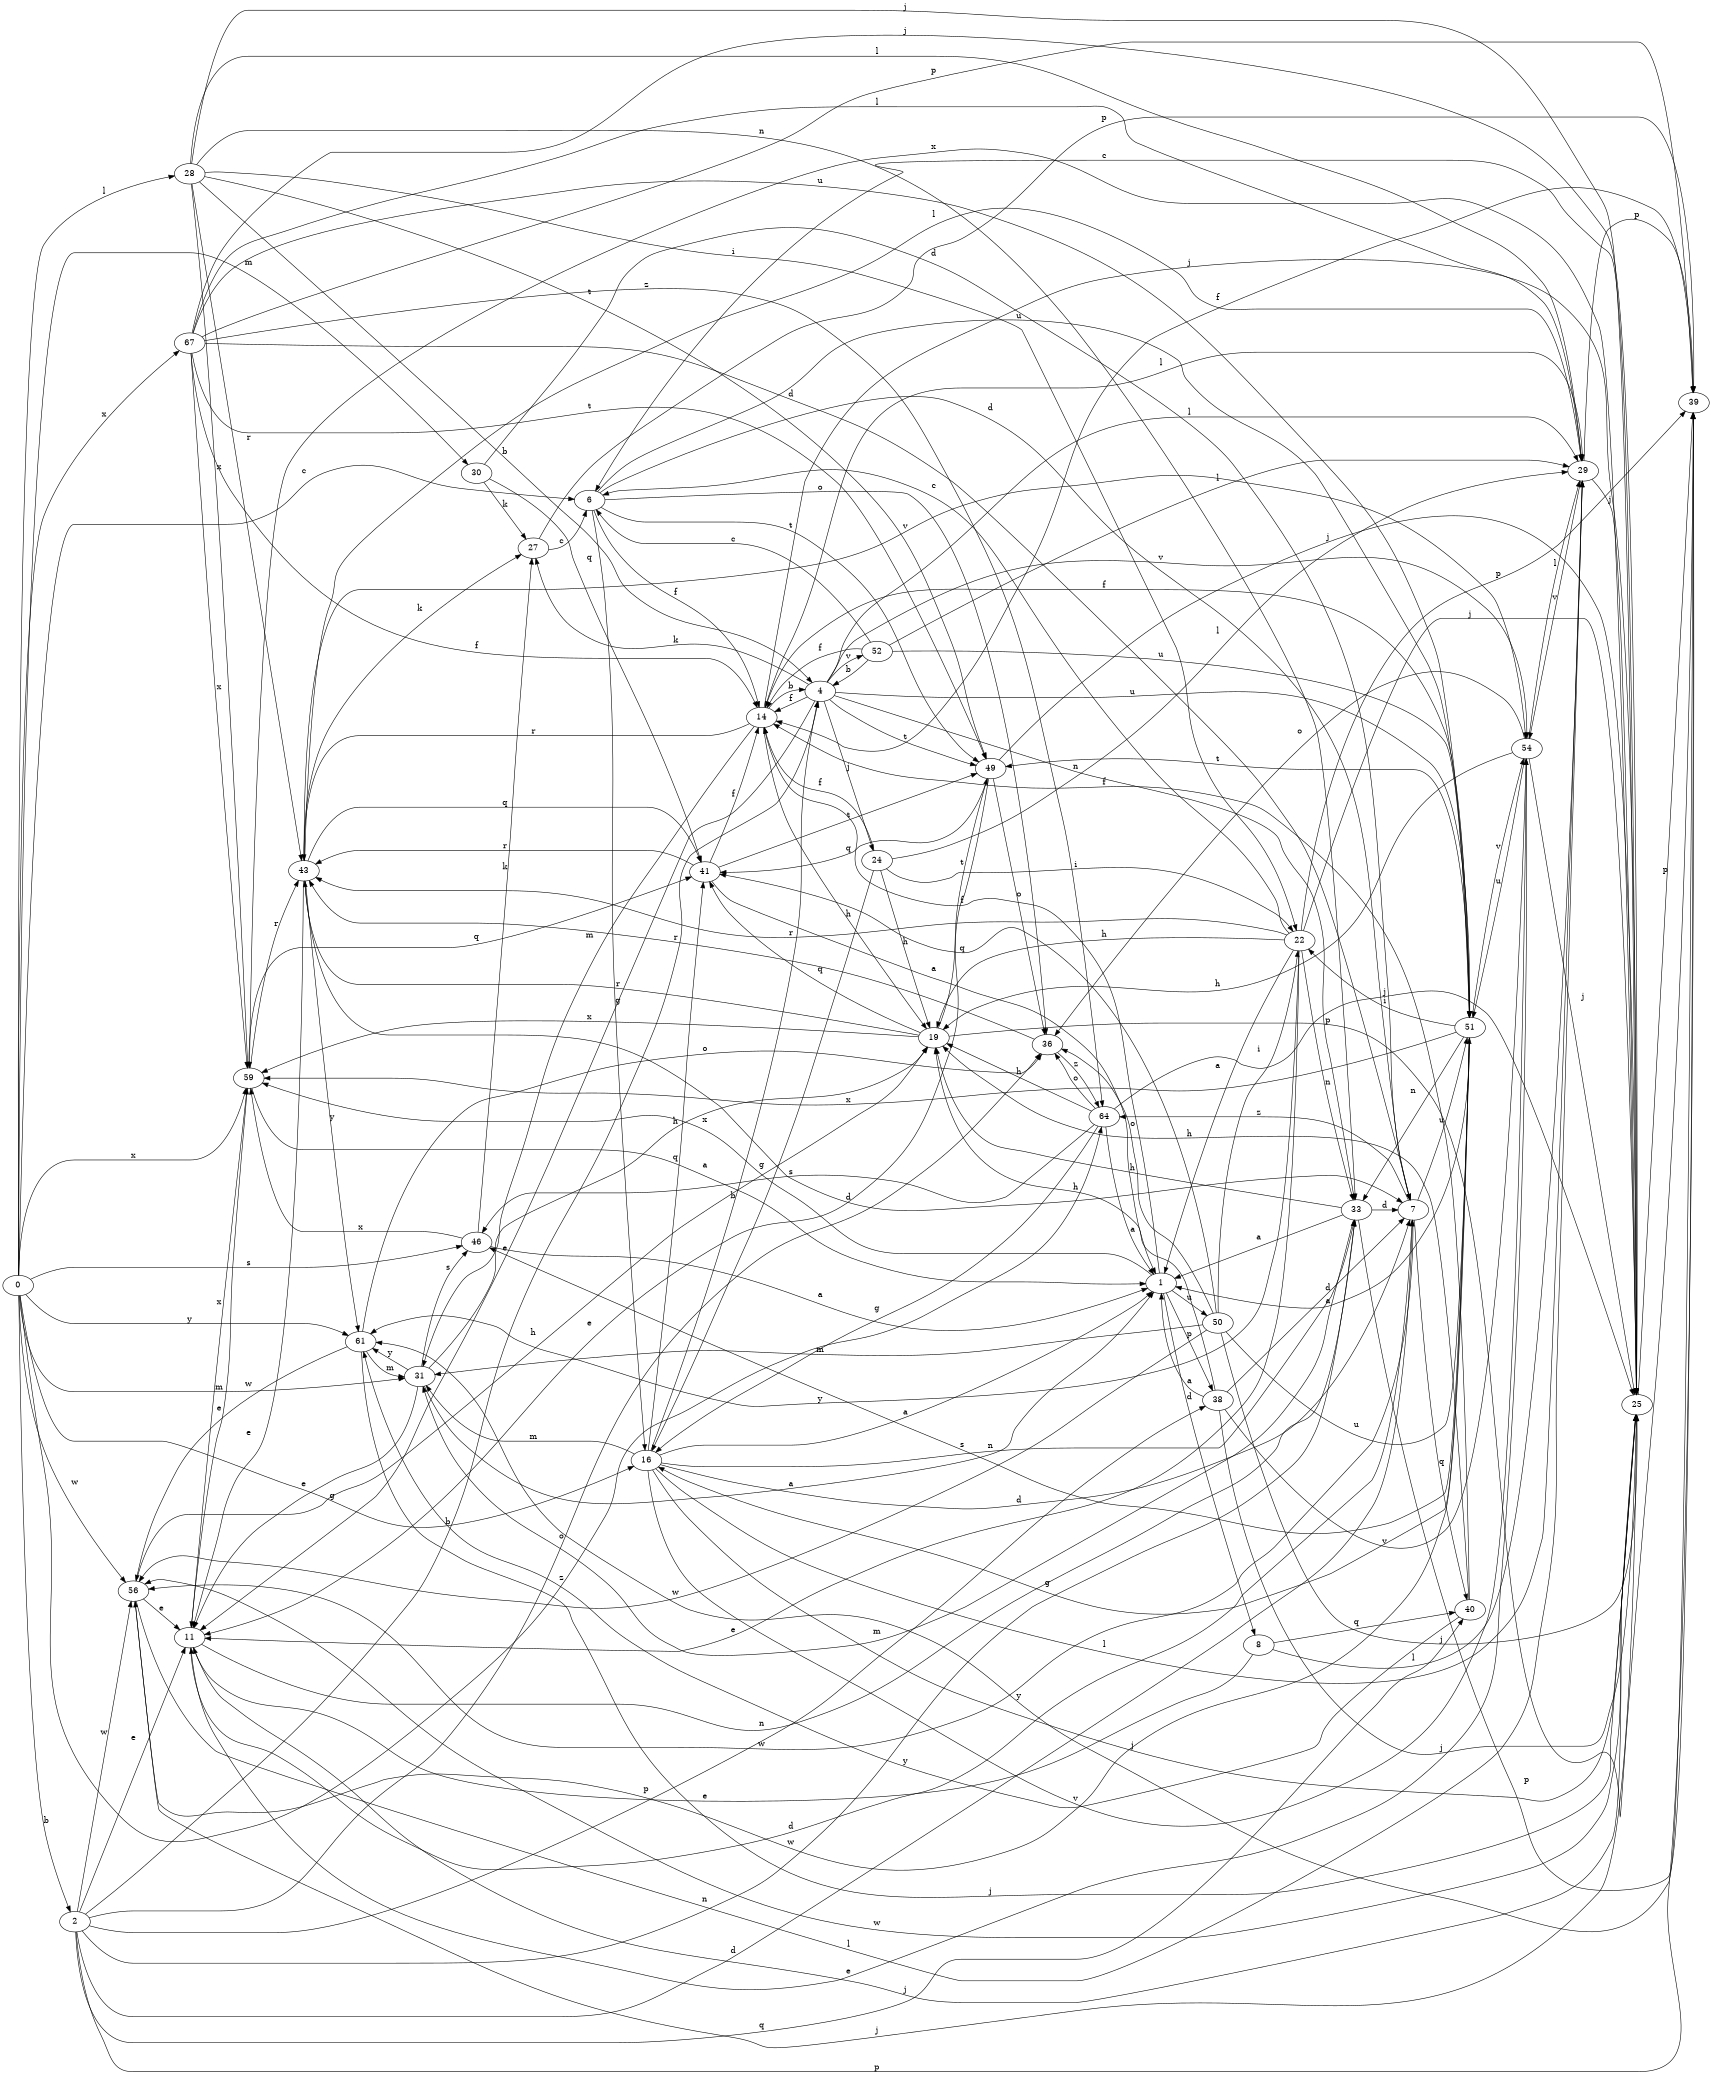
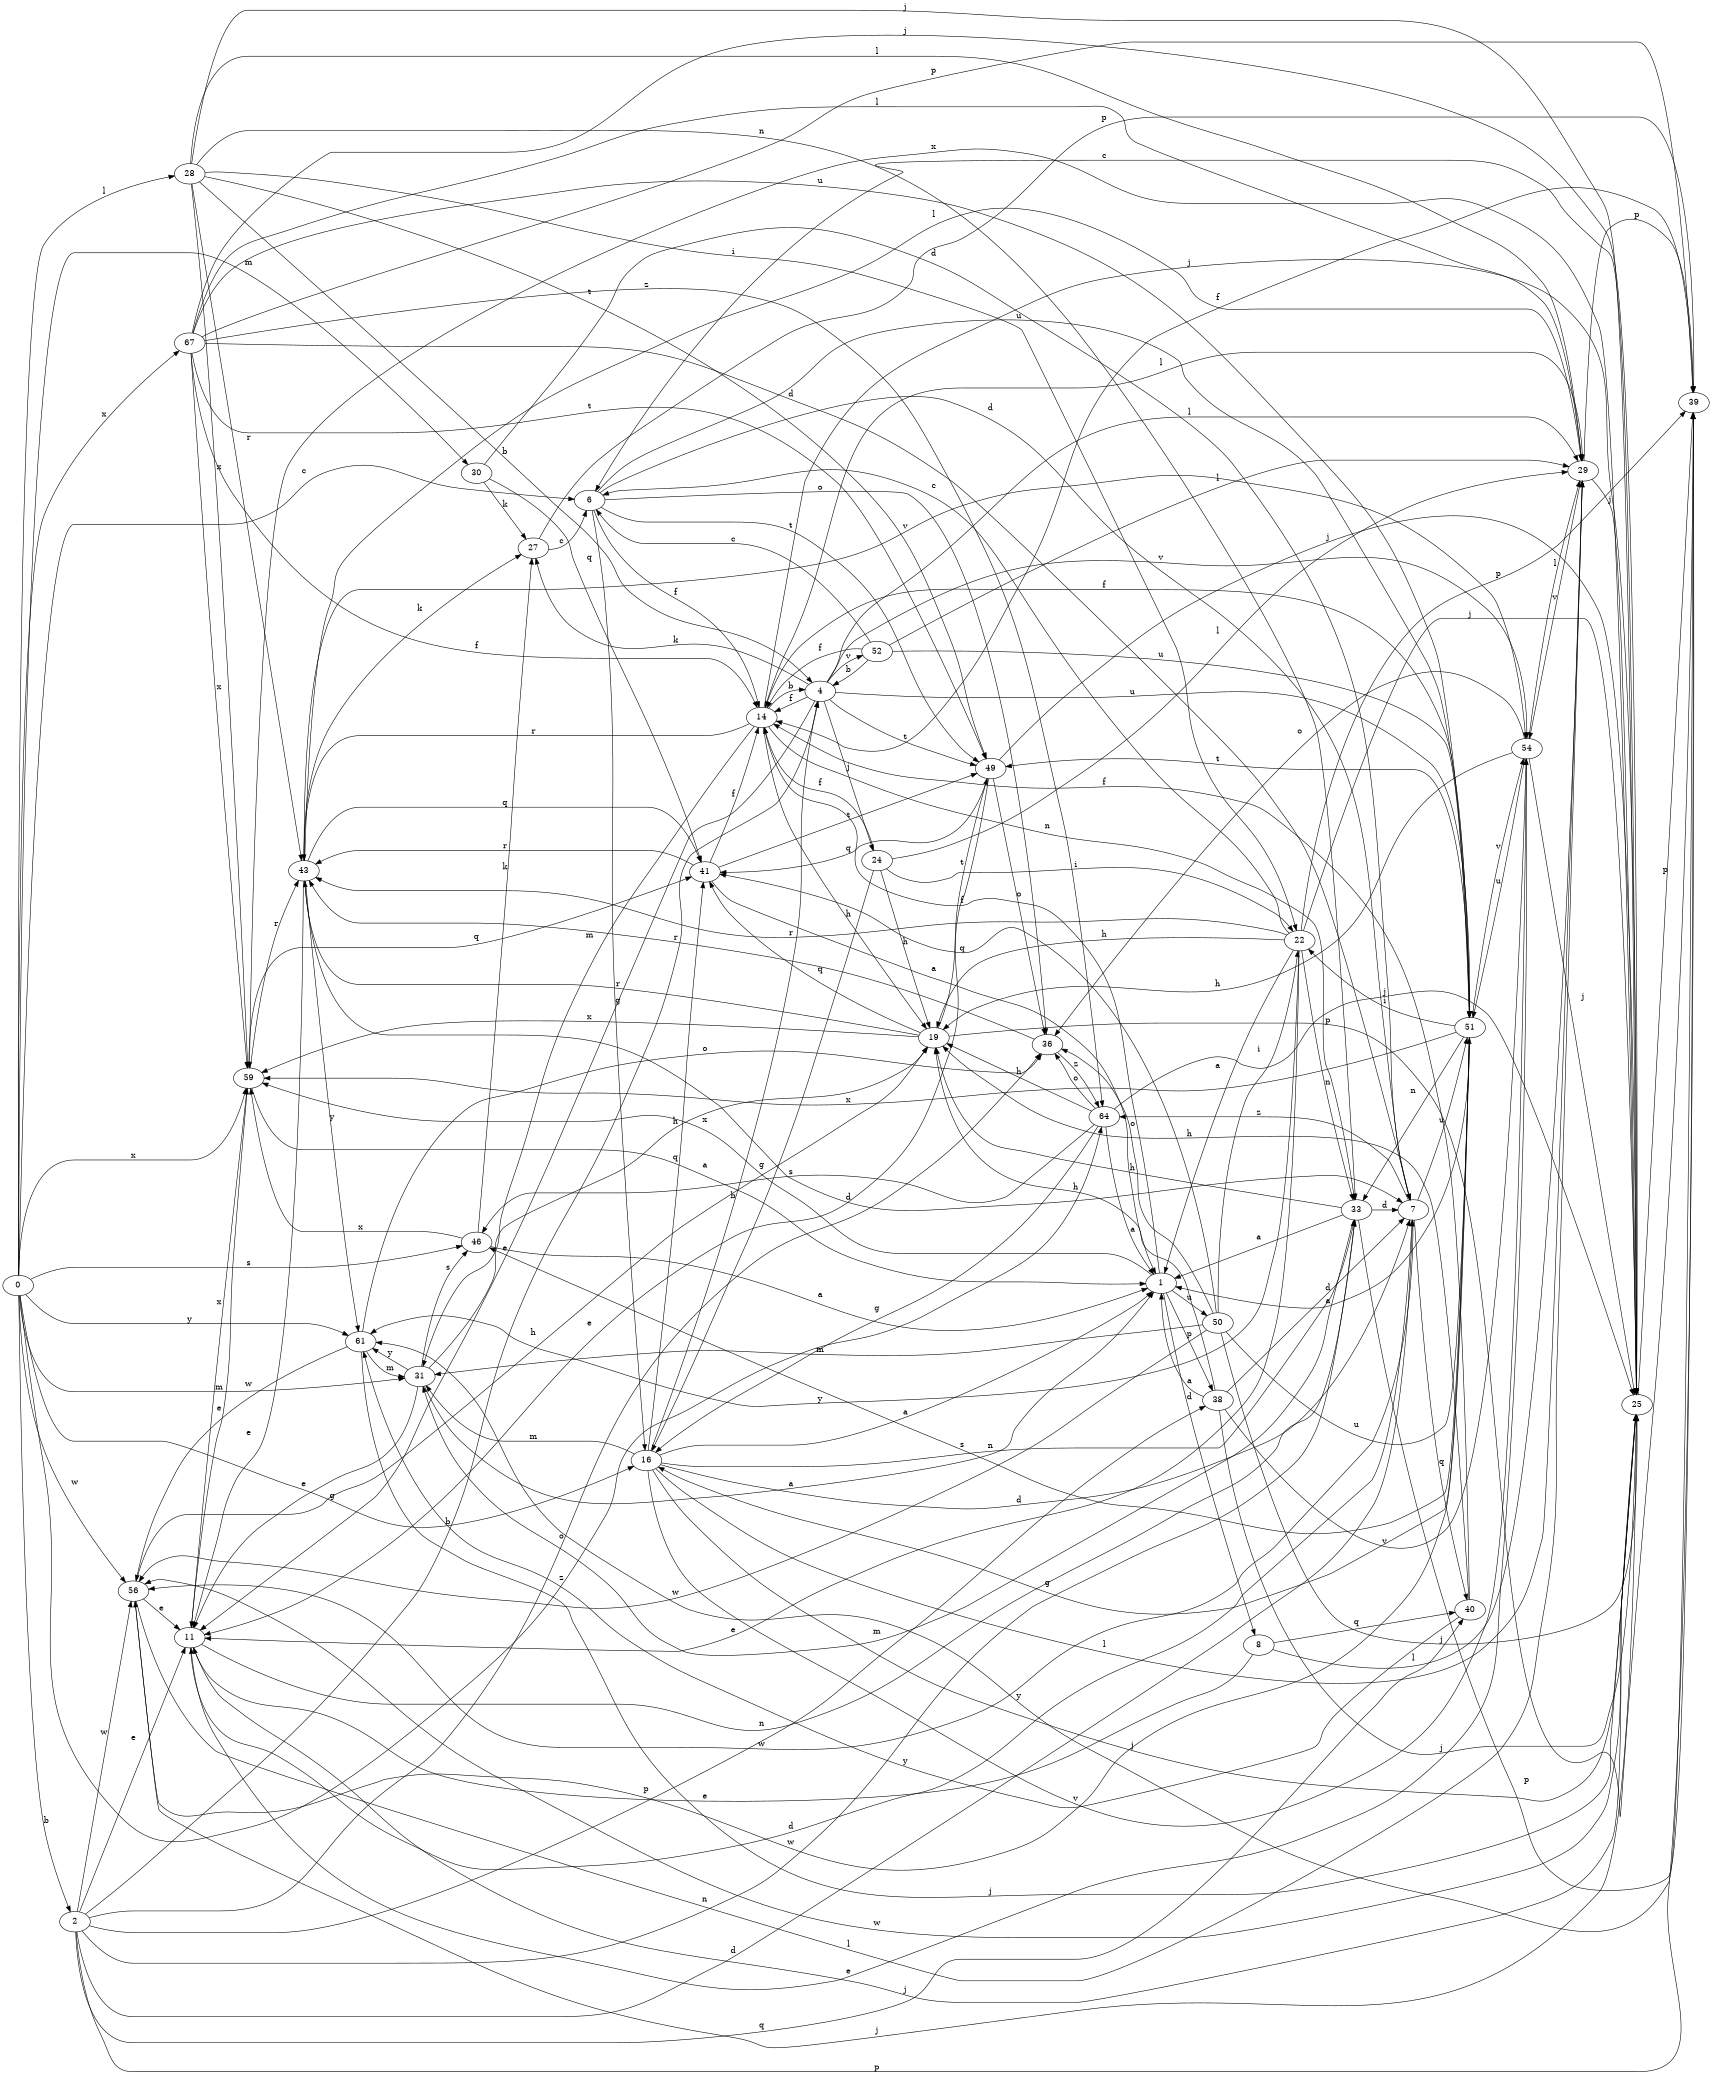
(1216, 807) -> (1174, 855)
